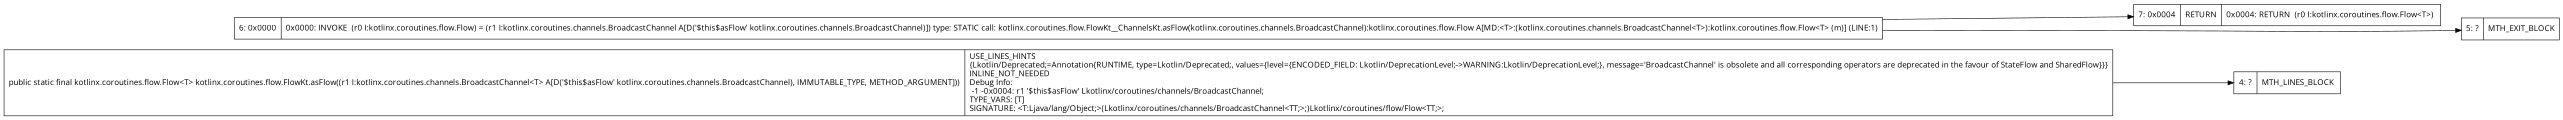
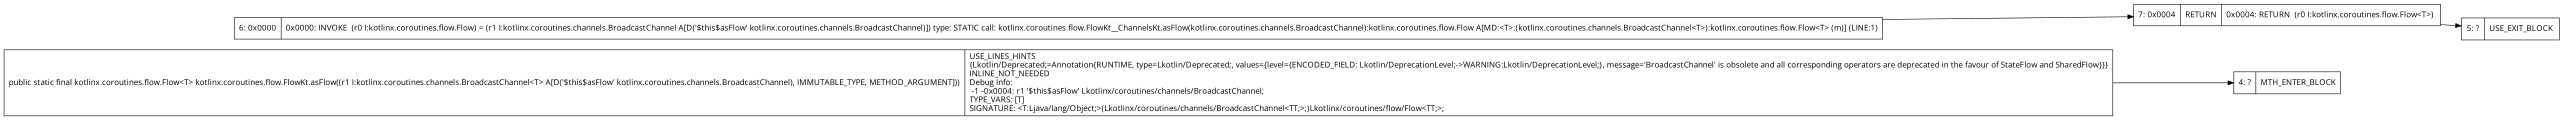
(2521, 29) -> (2521, 29)
(2169, 31) -> (2448, 25)
(2298, 83) -> (2298, 83)
